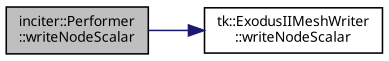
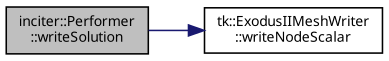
(77, 30) -> (77, 30)
